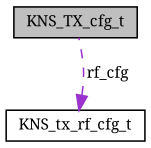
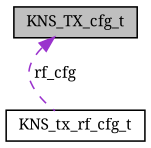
(83, 66) -> (31, 82)
